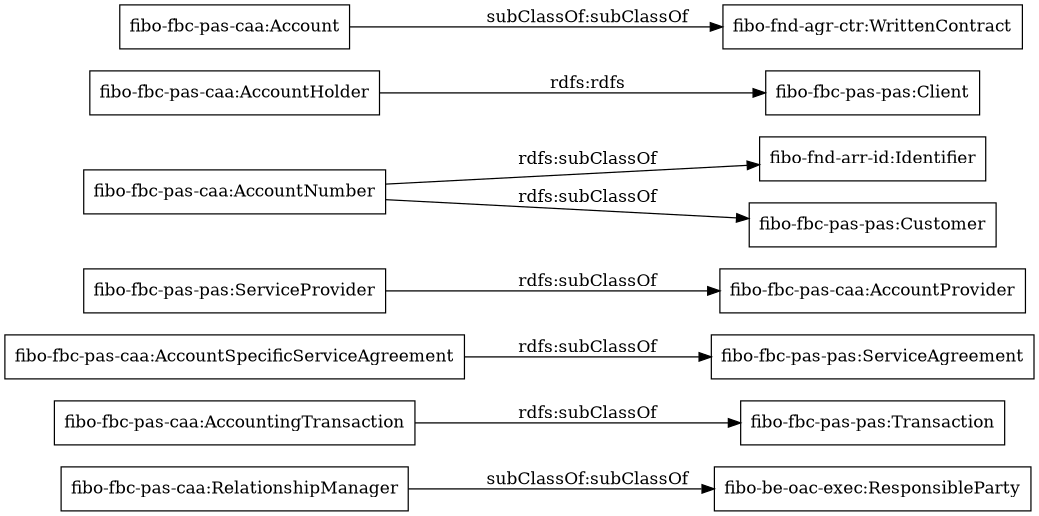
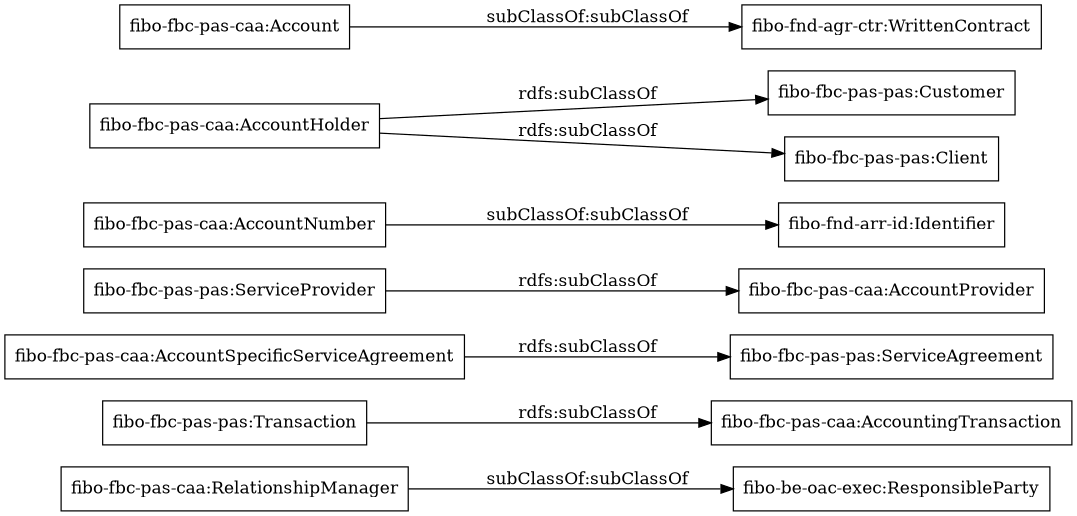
(588, 84) -> (588, 131)
(588, 160) -> (588, 216)
(561, 209) -> (568, 109)
(572, 423) -> (533, 423)
